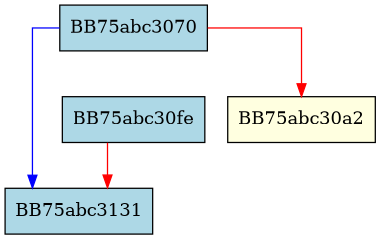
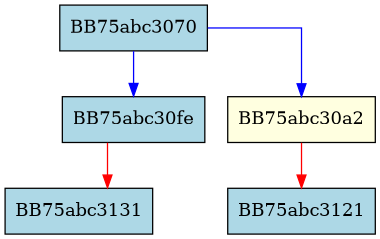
(283, 28) -> (283, 28)
(32, 88) -> (134, 67)
none -> (302, 211)
